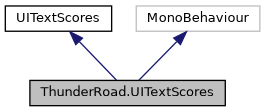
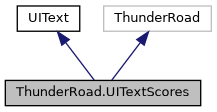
(58, 19) -> (49, 19)
(198, 19) -> (158, 19)
